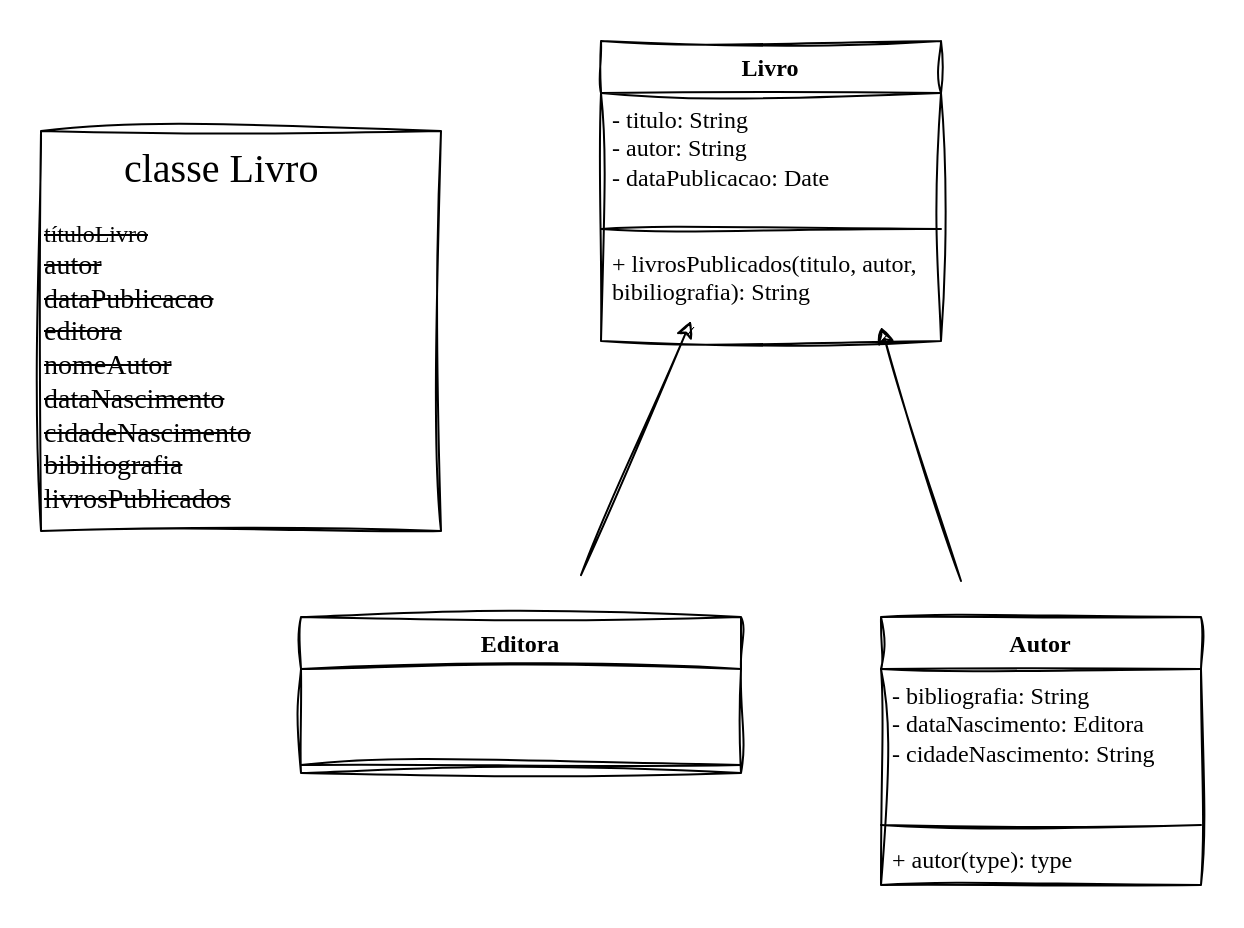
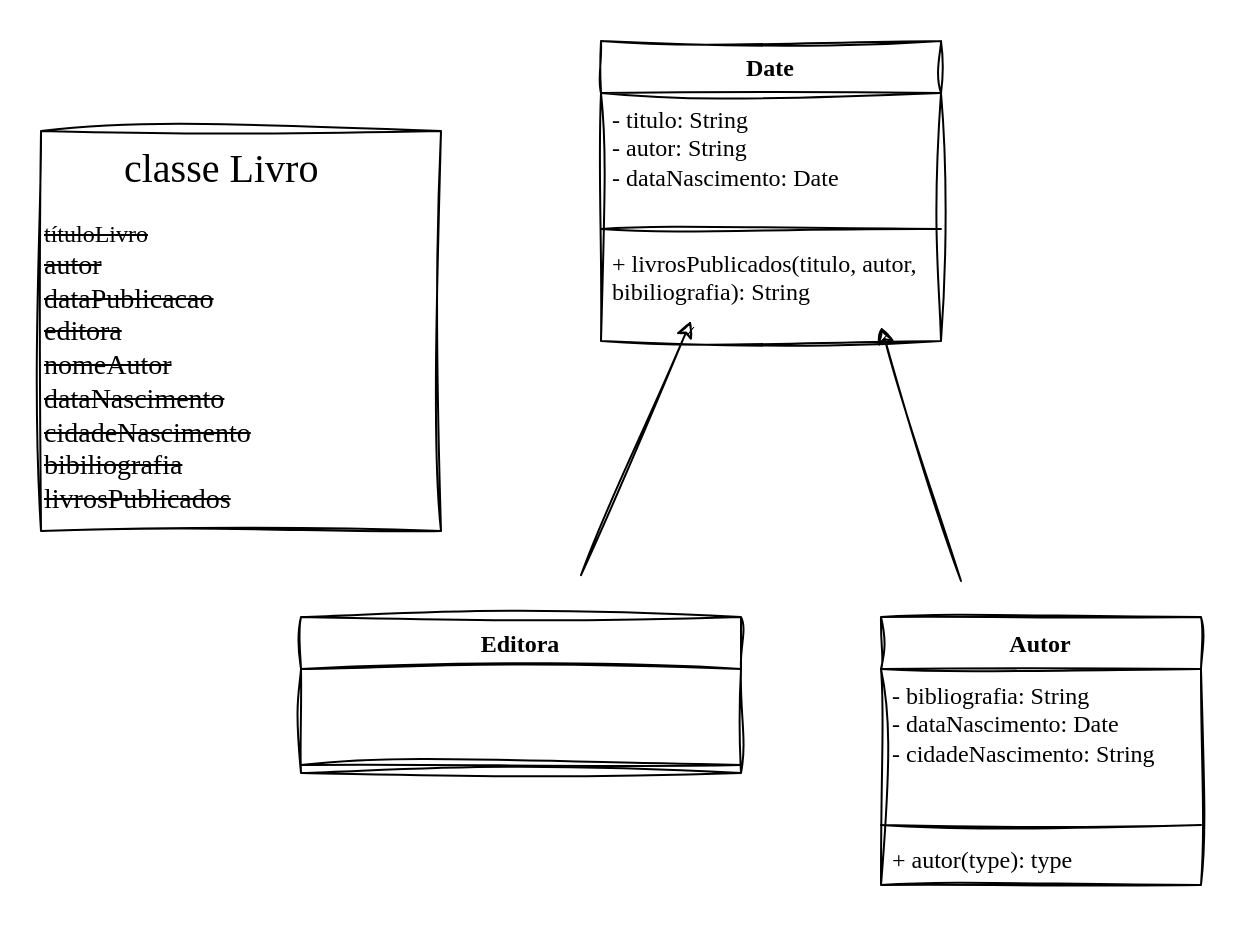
(771, 69) -> (771, 69)
(745, 150) -> (748, 150)
(1043, 755) -> (1043, 741)
